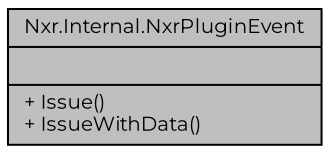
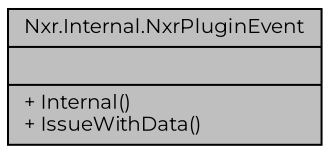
(65, 103) -> (78, 103)
